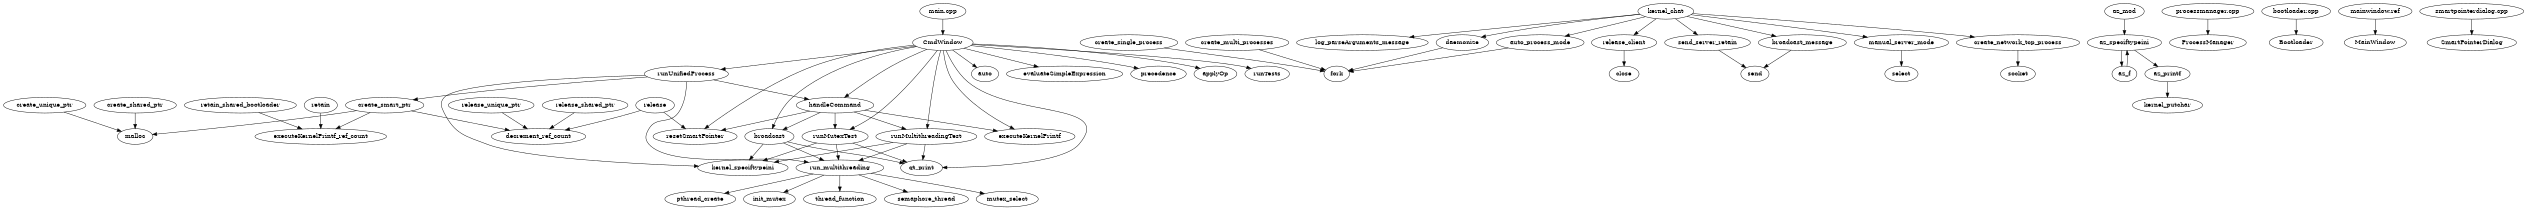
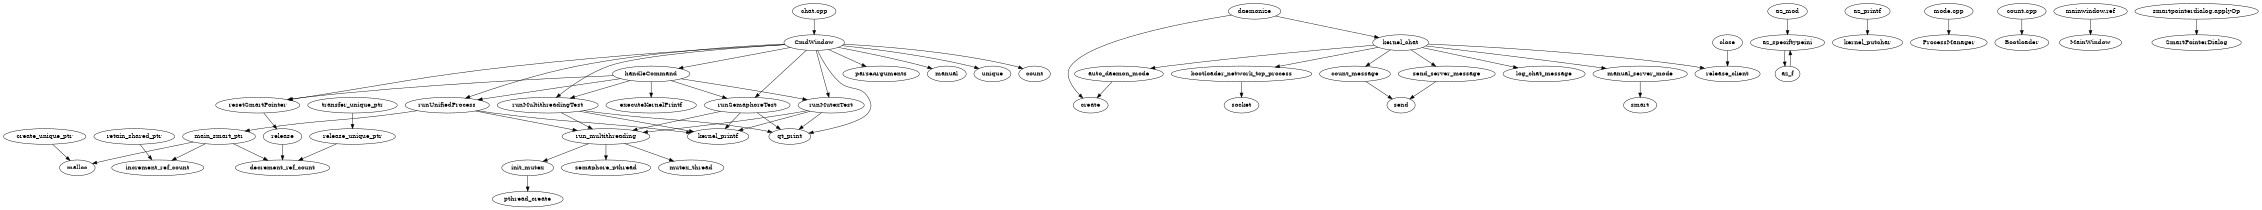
(943, 11) -> (814, 11)
(2208, 11) -> (1949, 11)
(2296, 11) -> (2022, 11)
(2472, 11) -> (2197, 11)
(1543, 26) -> (1325, 26)
(1129, 43) -> none
(1237, 43) -> none
(1362, 43) -> (1544, 74)
(1540, 43) -> (1119, 74)
(1708, 43) -> (1447, 74)
(1802, 43) -> (1355, 74)
(2018, 43) -> (1242, 74)
(1624, 56) -> (1728, 56)
(2144, 57) -> none
(985, 74) -> (881, 74)
(1065, 74) -> (947, 74)
(1158, 74) -> none
(1215, 74) -> (992, 74)
(1267, 74) -> (1035, 74)
(1337, 74) -> (1091, 105)
(1901, 74) -> (1640, 105)
(759, 89) -> (551, 89)
(967, 97) -> none
(135, 105) -> none
(240, 105) -> (134, 137)
(321, 105) -> none
none -> (353, 105)
(385, 105) -> (219, 137)
(585, 105) -> none
(674, 120) -> (269, 119)
(321, 137) -> (158, 168)
(769, 137) -> (747, 105)
(743, 168) -> (718, 137)
(771, 183) -> (528, 181)
(840, 199) -> none
(926, 199) -> (606, 168)
(1007, 199) -> (691, 168)
